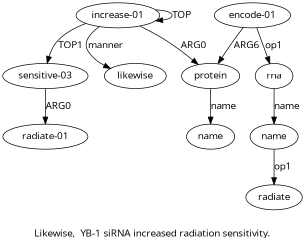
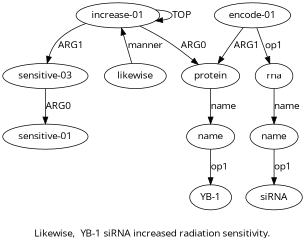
(71, 46) -> (71, 46)
(247, 46) -> (247, 46)
(86, 47) -> (128, 49)
(45, 137) -> (45, 137)
none -> (211, 197)
(274, 197) -> (274, 197)
